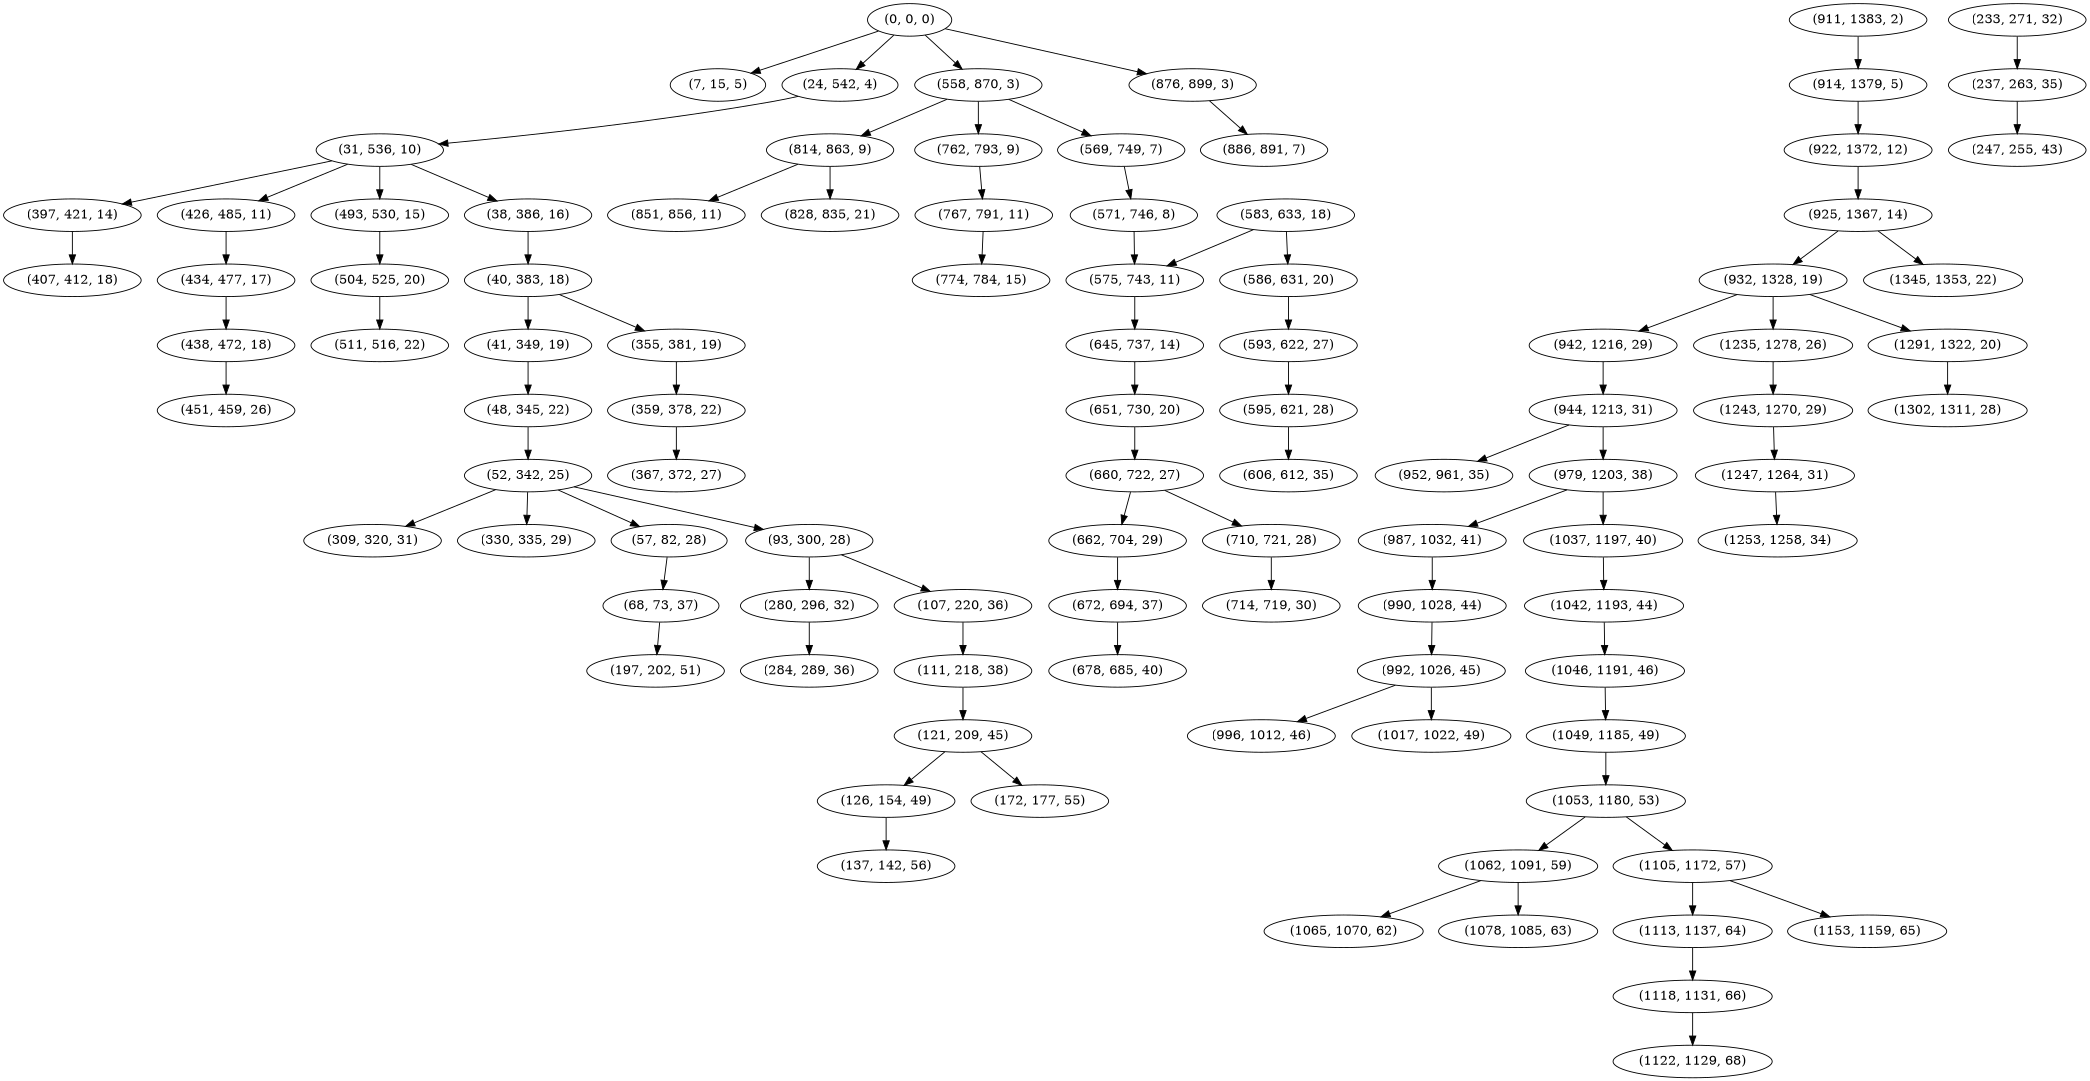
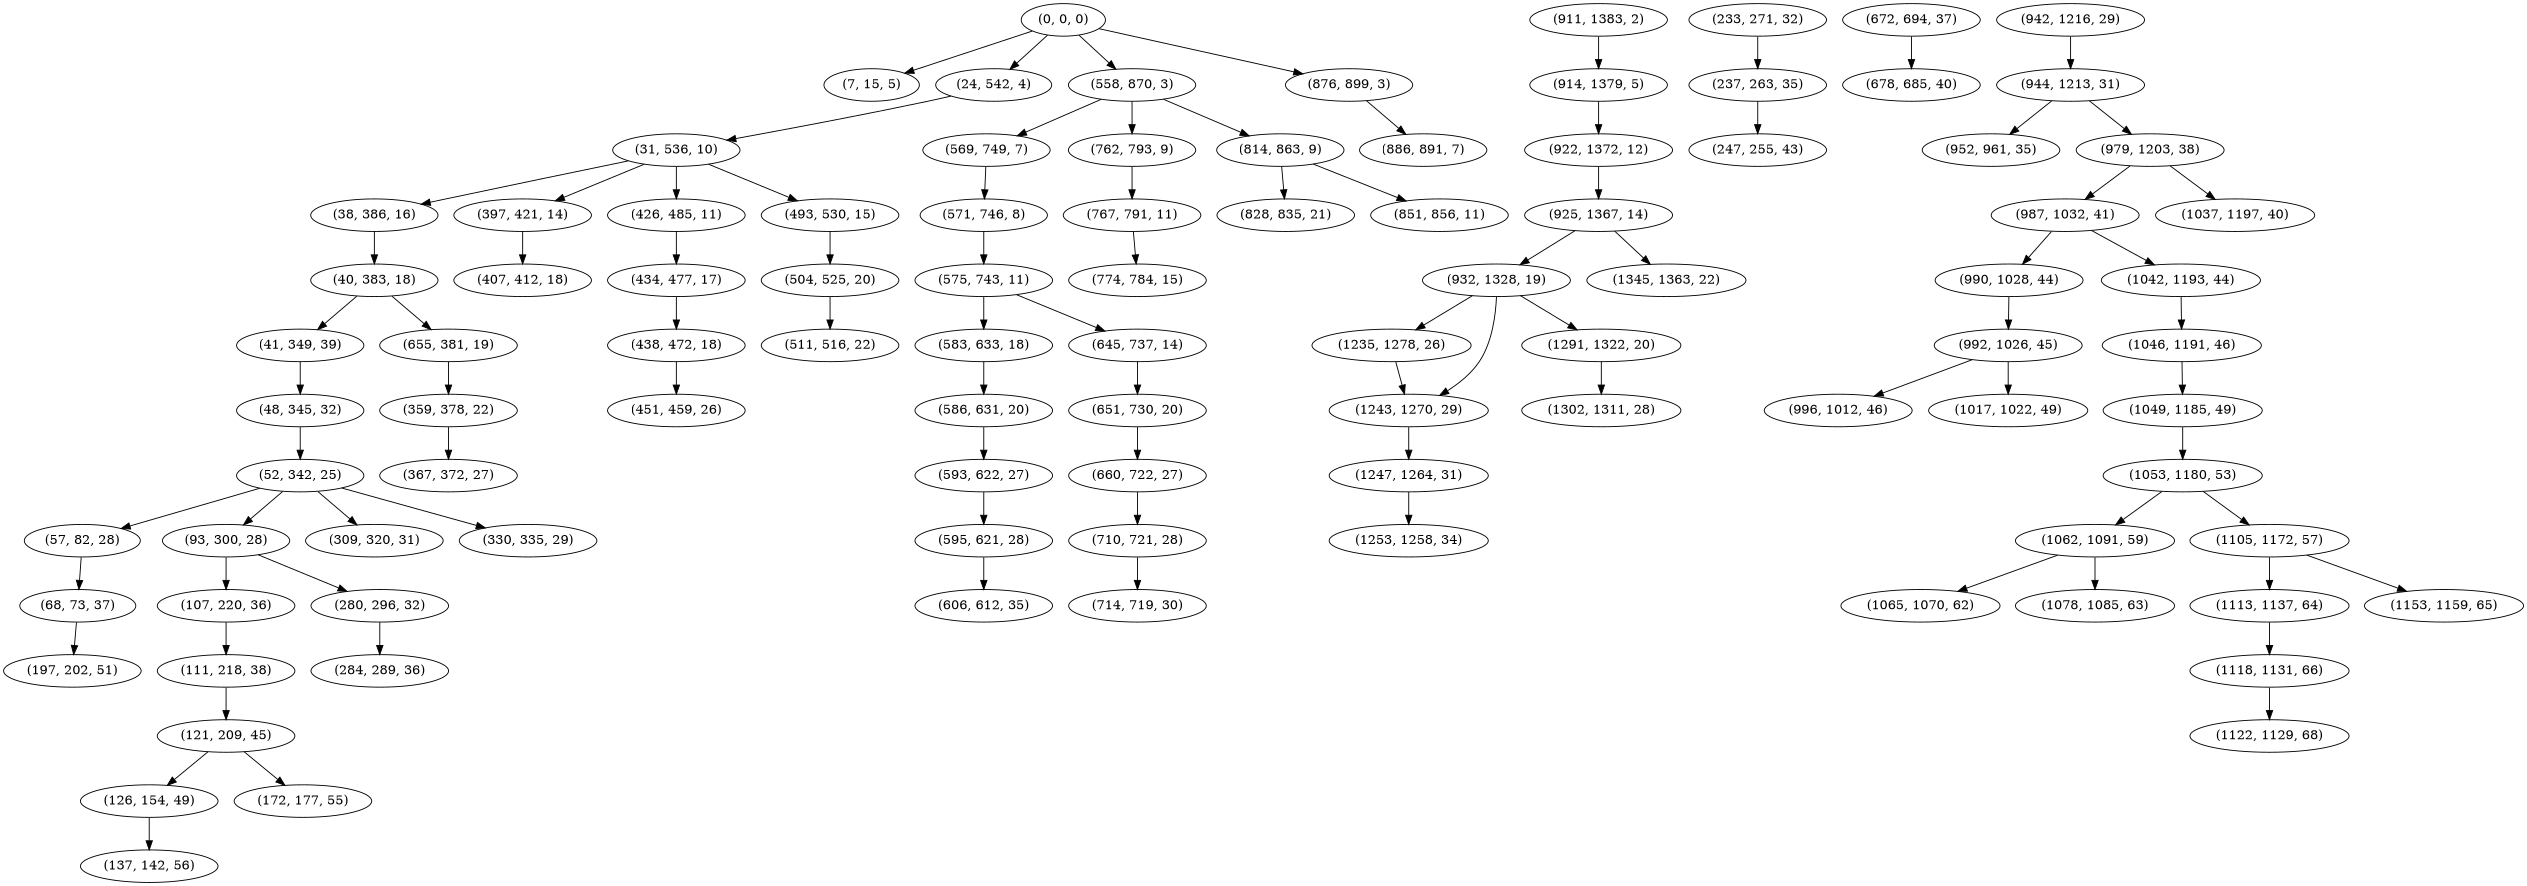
(1214, 246) -> (984, 308)
(1943, 280) -> (1666, 280)
(1692, 311) -> (1485, 351)
(528, 345) -> (300, 345)
(676, 345) -> (449, 345)
(528, 410) -> (300, 410)
(1118, 541) -> none
(1604, 569) -> (2119, 245)
